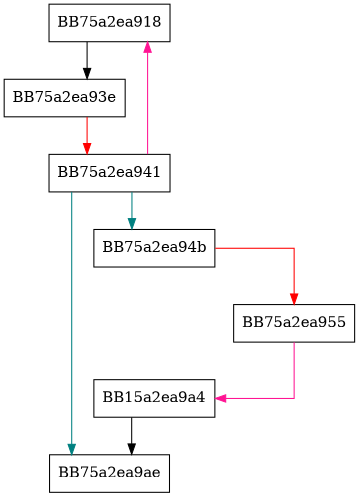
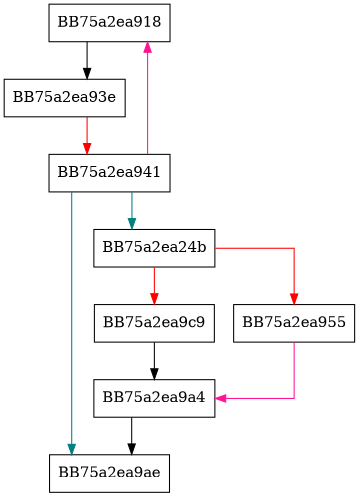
(154, 248) -> (154, 248)
none -> (154, 323)
(154, 398) -> (154, 398)
